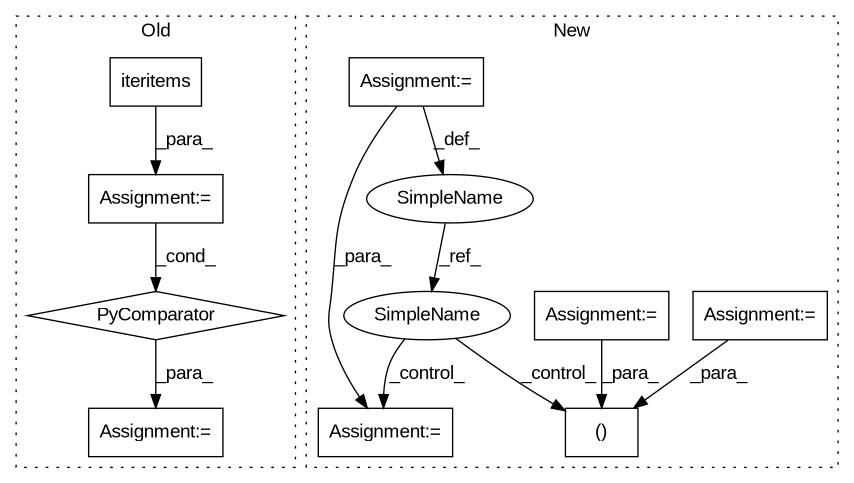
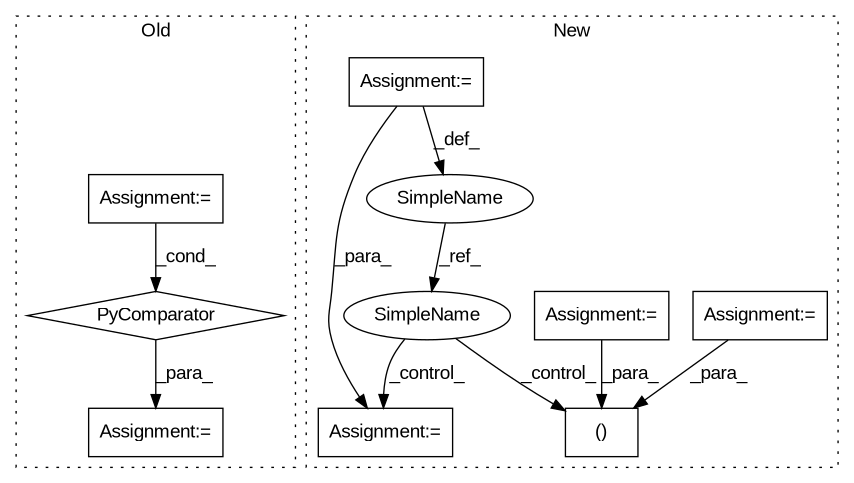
(156, 82) -> none
